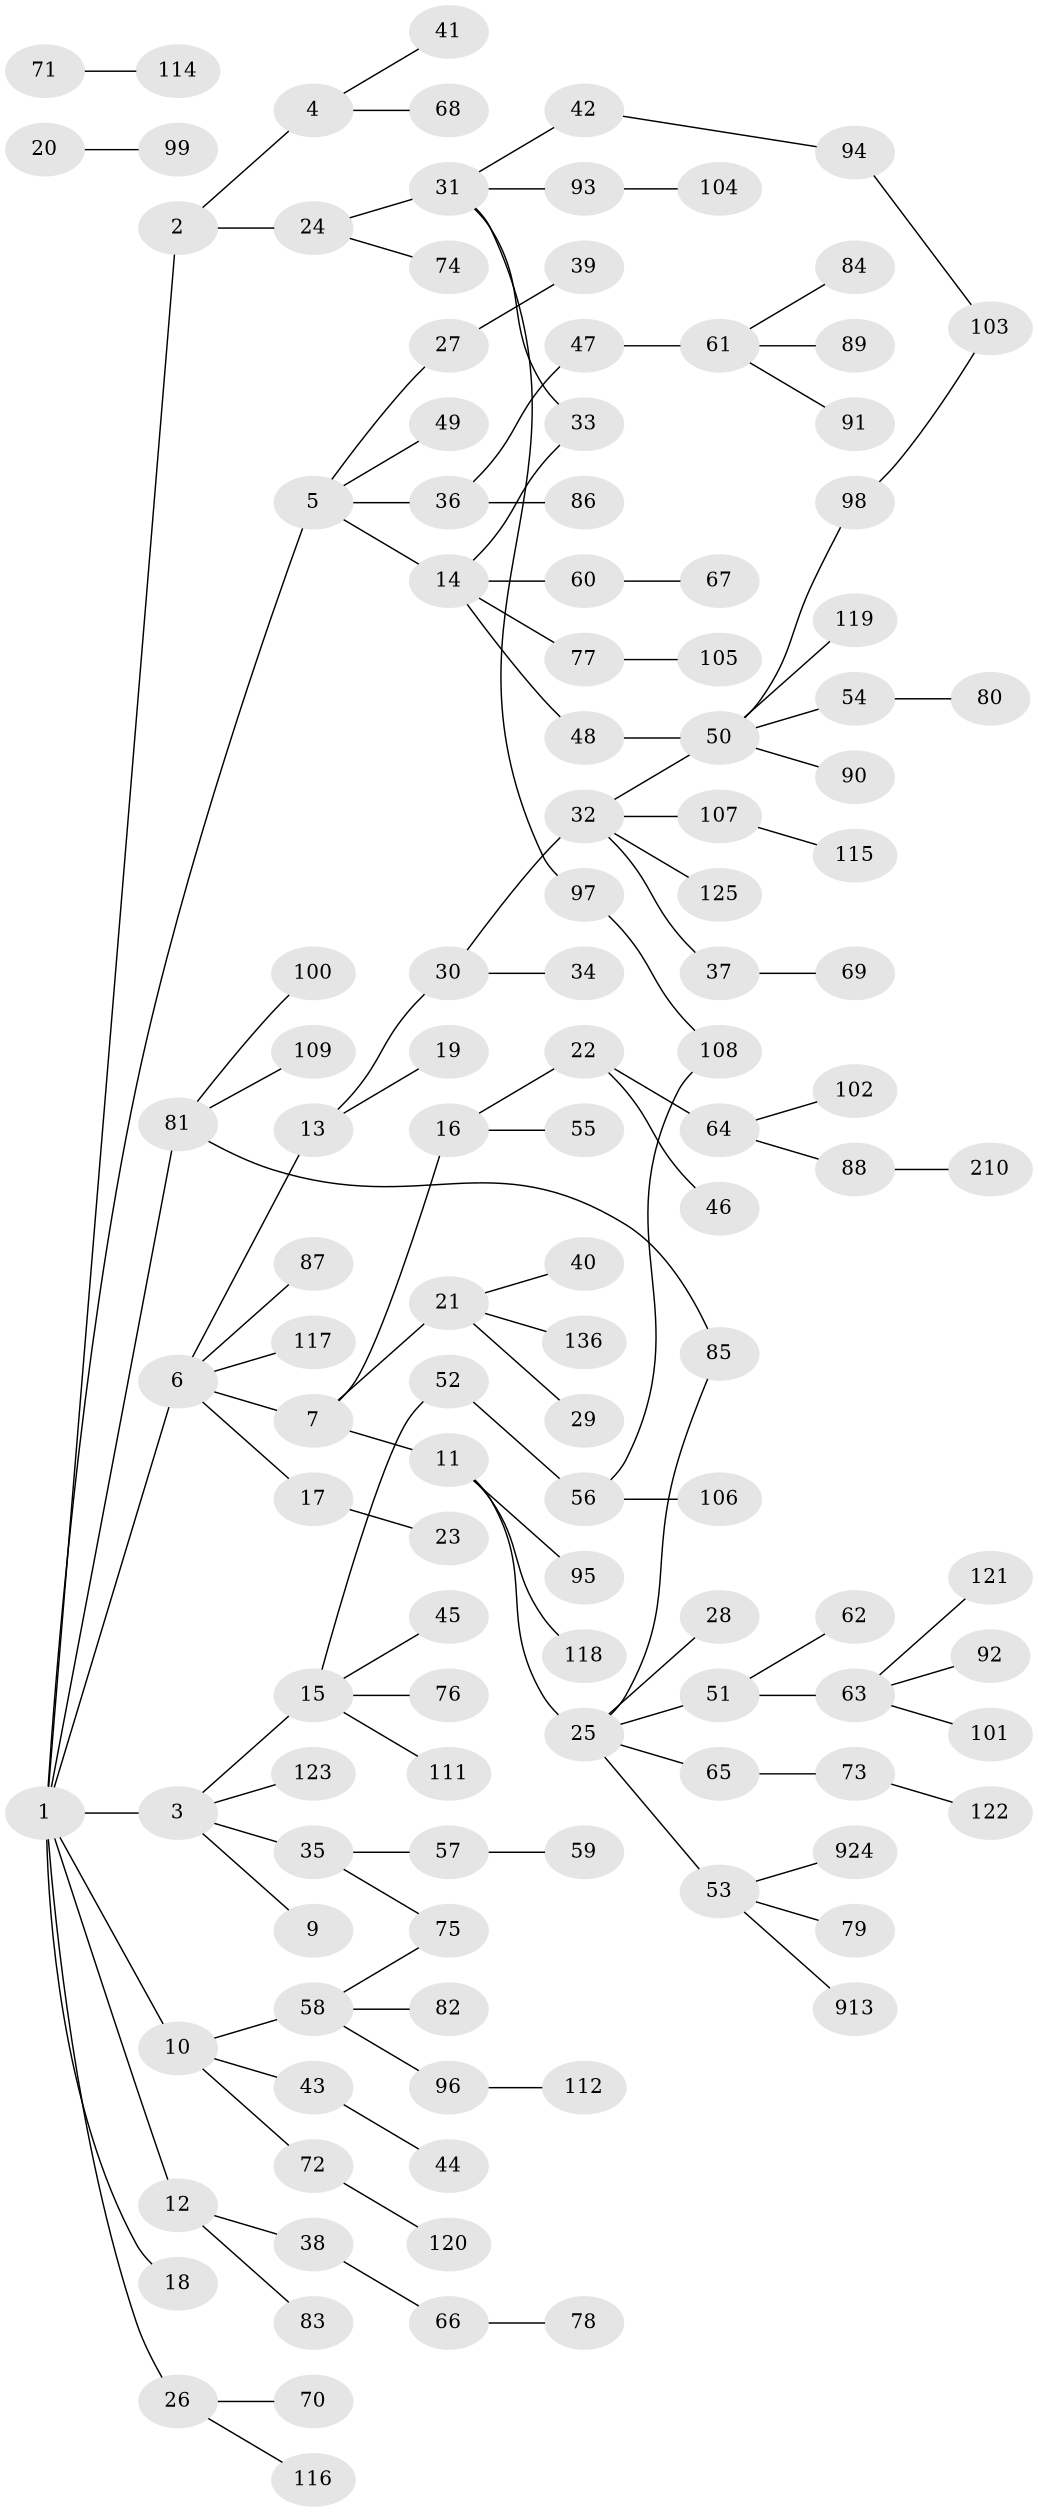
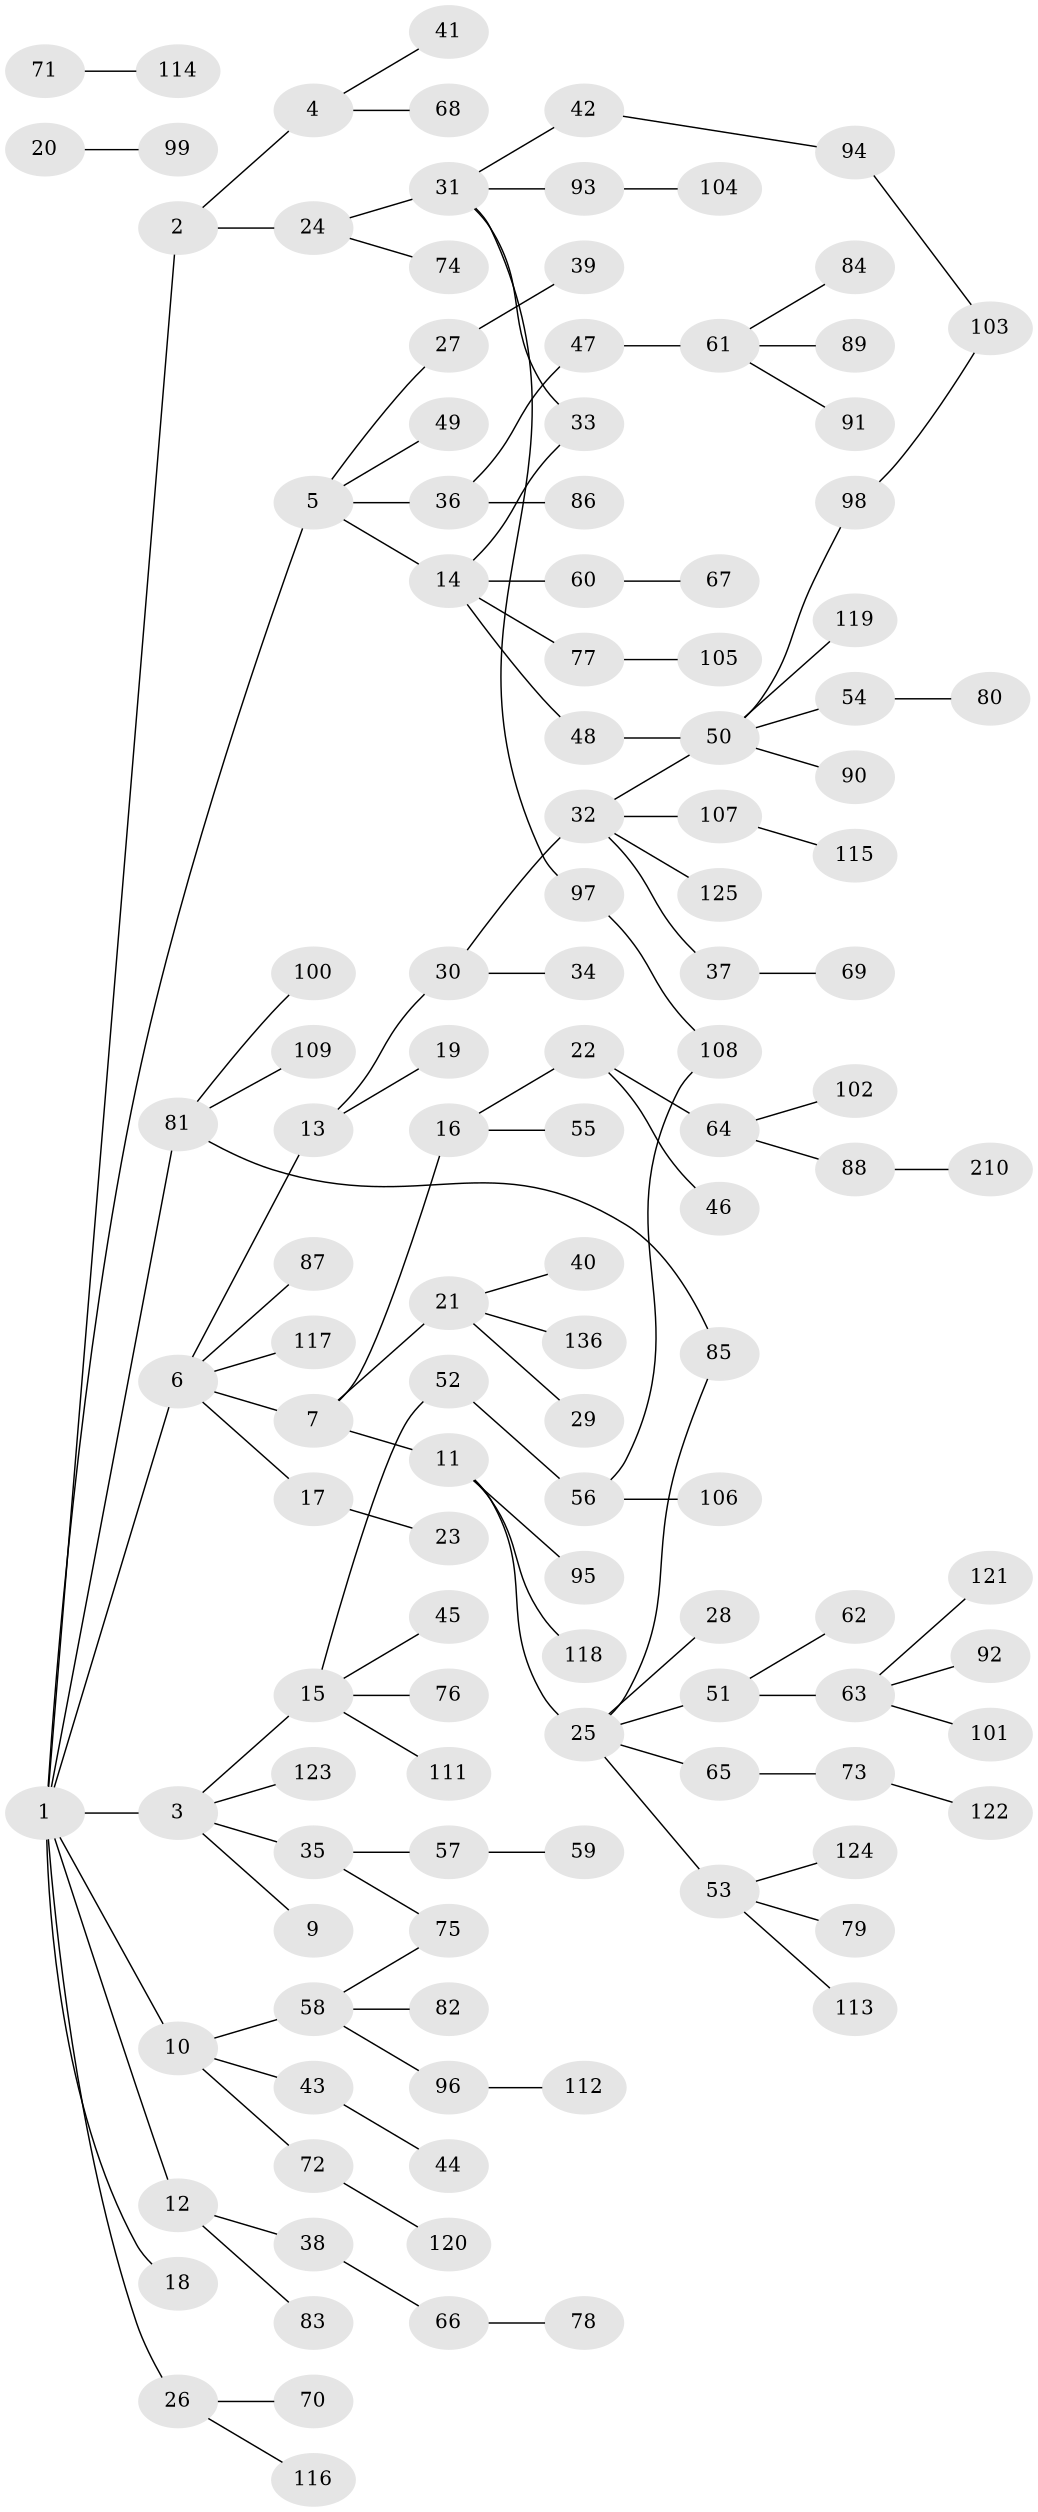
(855, 1852) -> (855, 1852)
(855, 2009) -> (855, 2009)
